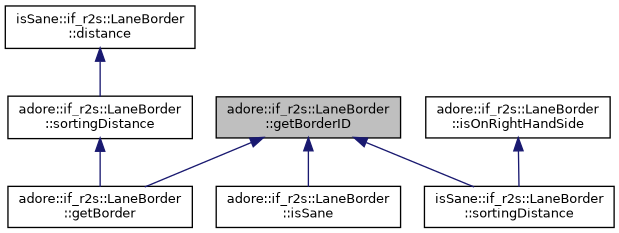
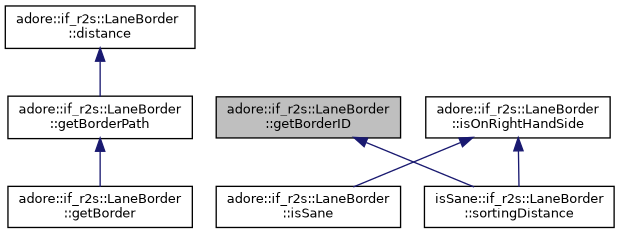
(100, 27) -> (100, 27)
(100, 117) -> (100, 117)
(198, 165) -> none
(308, 169) -> (402, 167)
